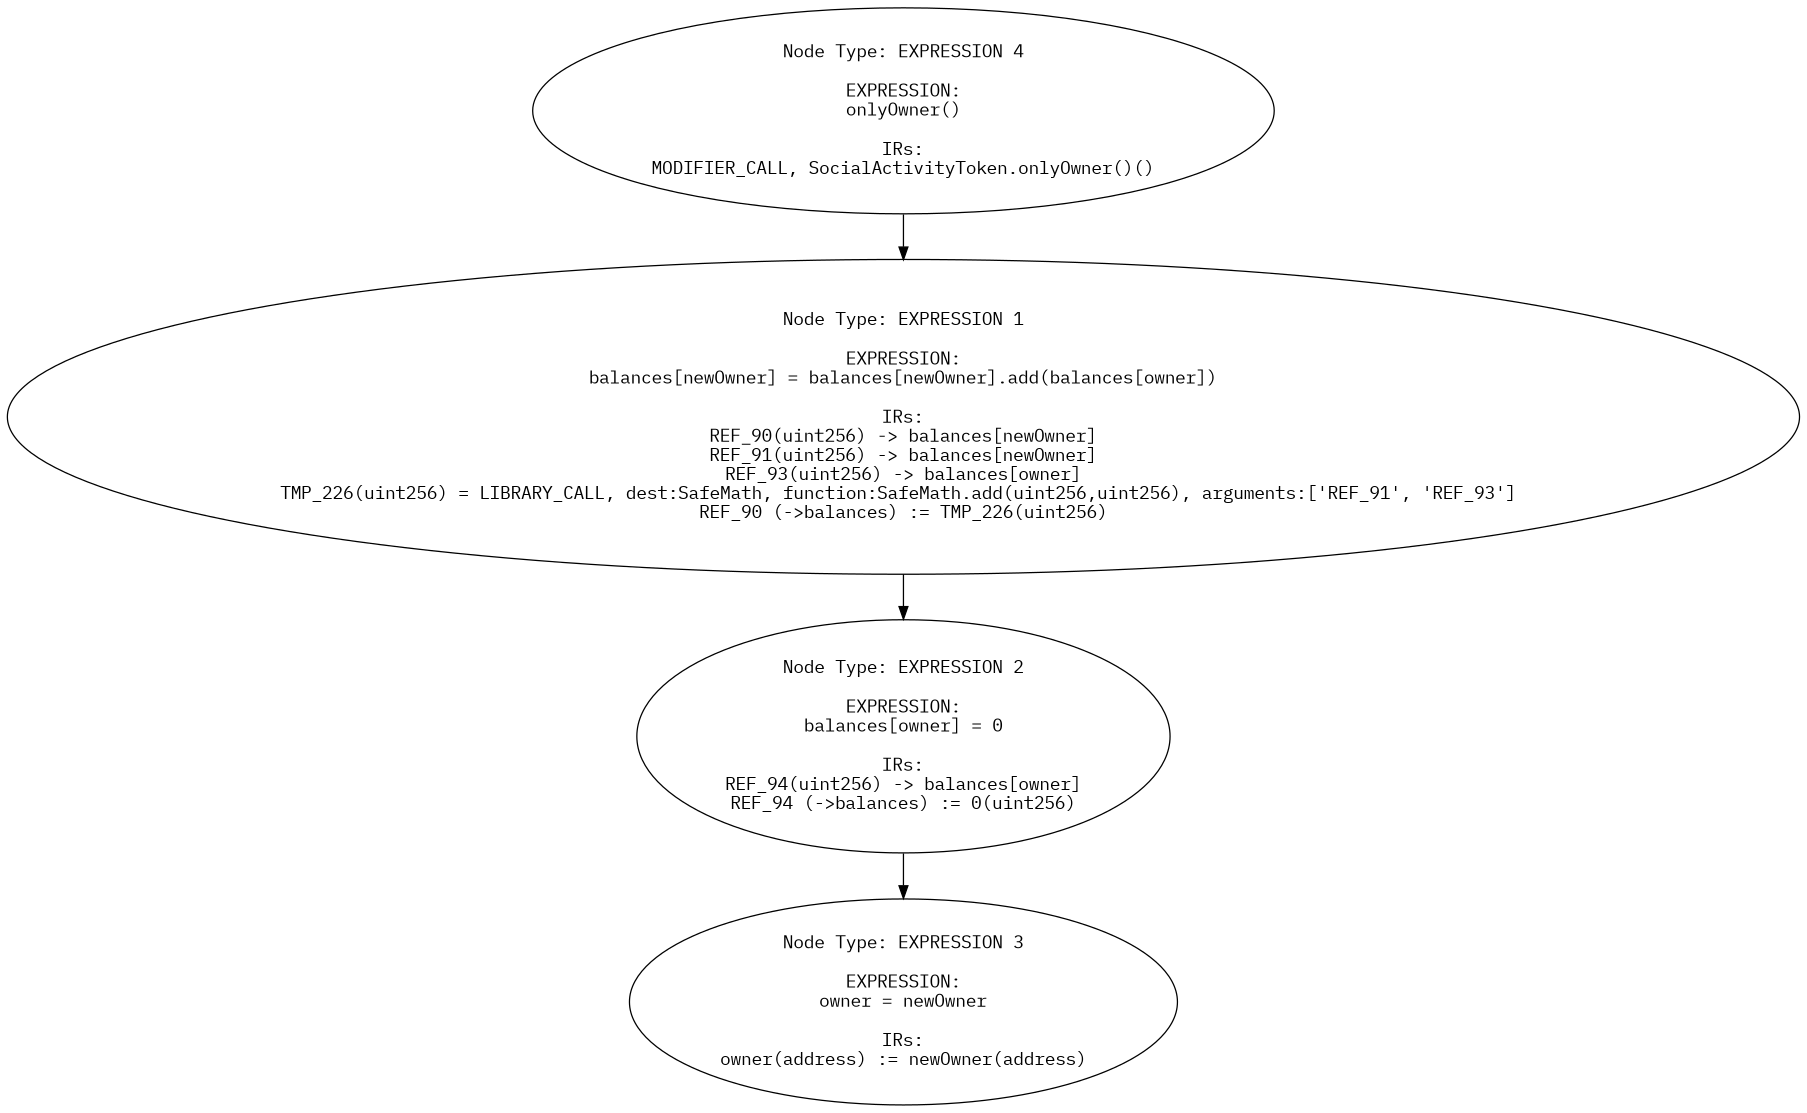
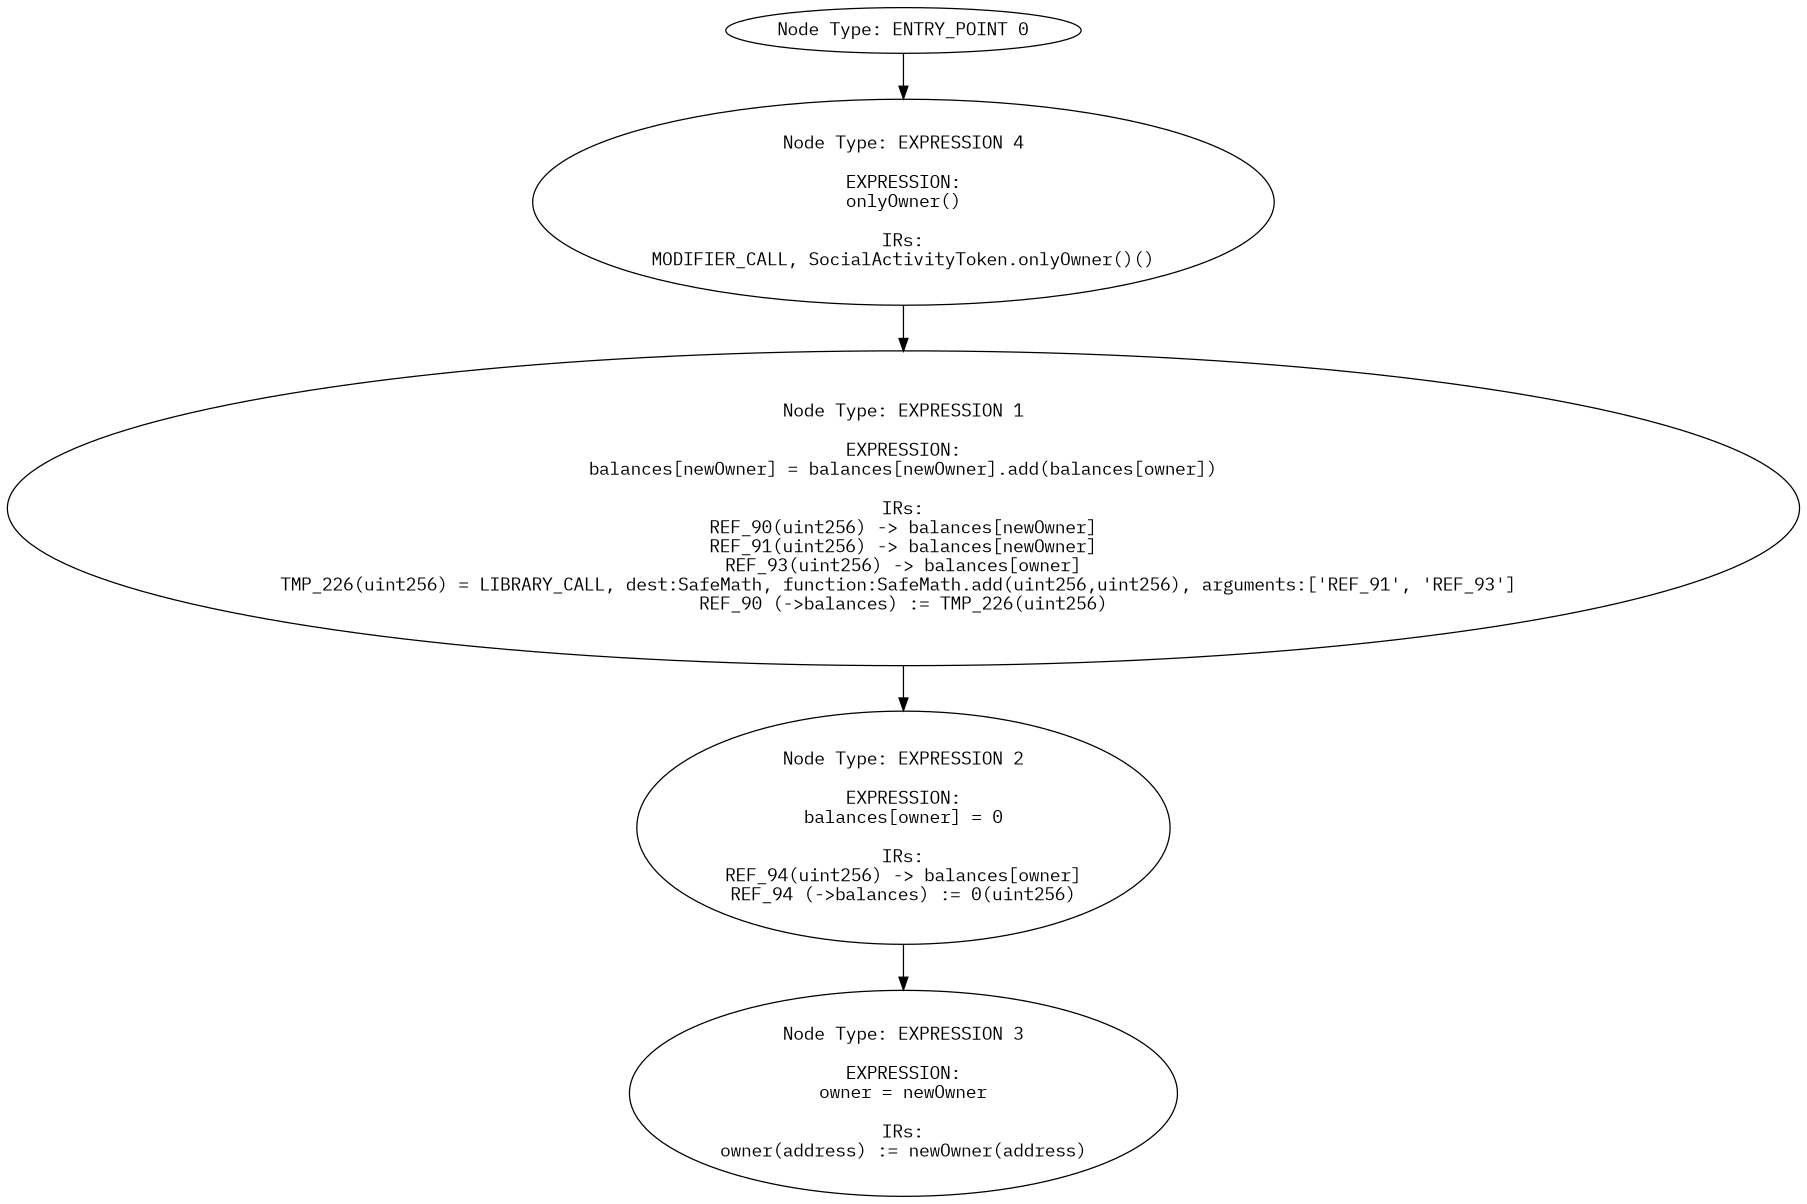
none -> (903, 30)
